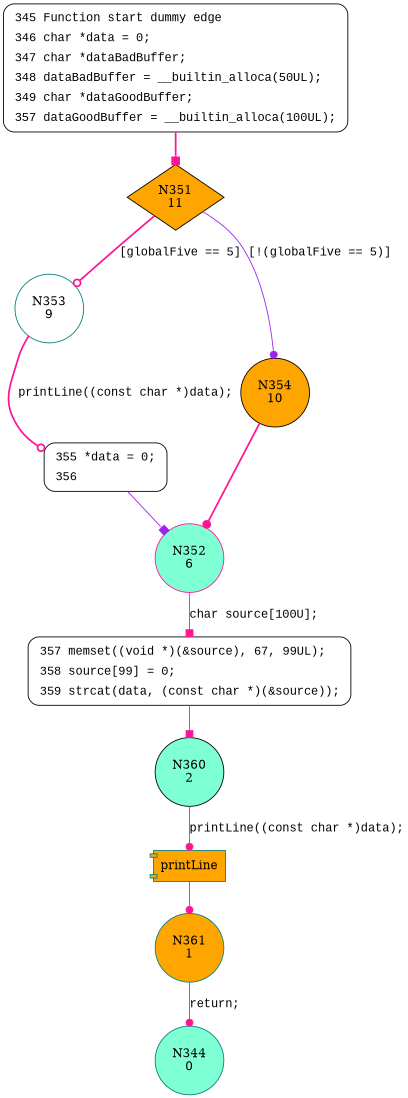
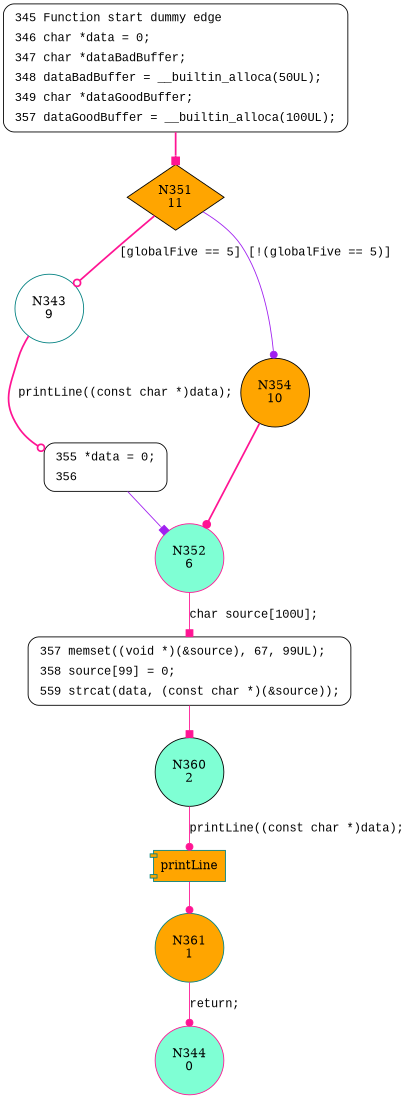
(49, 309) -> (49, 309)
(51, 691) -> (51, 691)
(189, 1060) -> (189, 1060)
